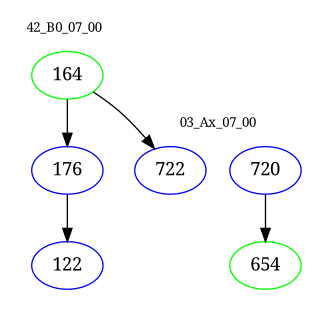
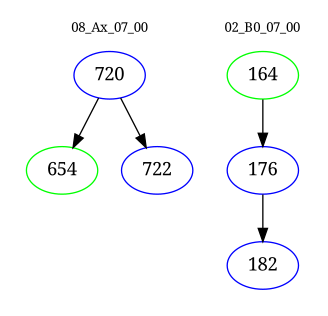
(65, 28) -> (263, 28)
(218, 123) -> (110, 28)
(133, 124) -> (130, 117)
(67, 265) -> (263, 265)
